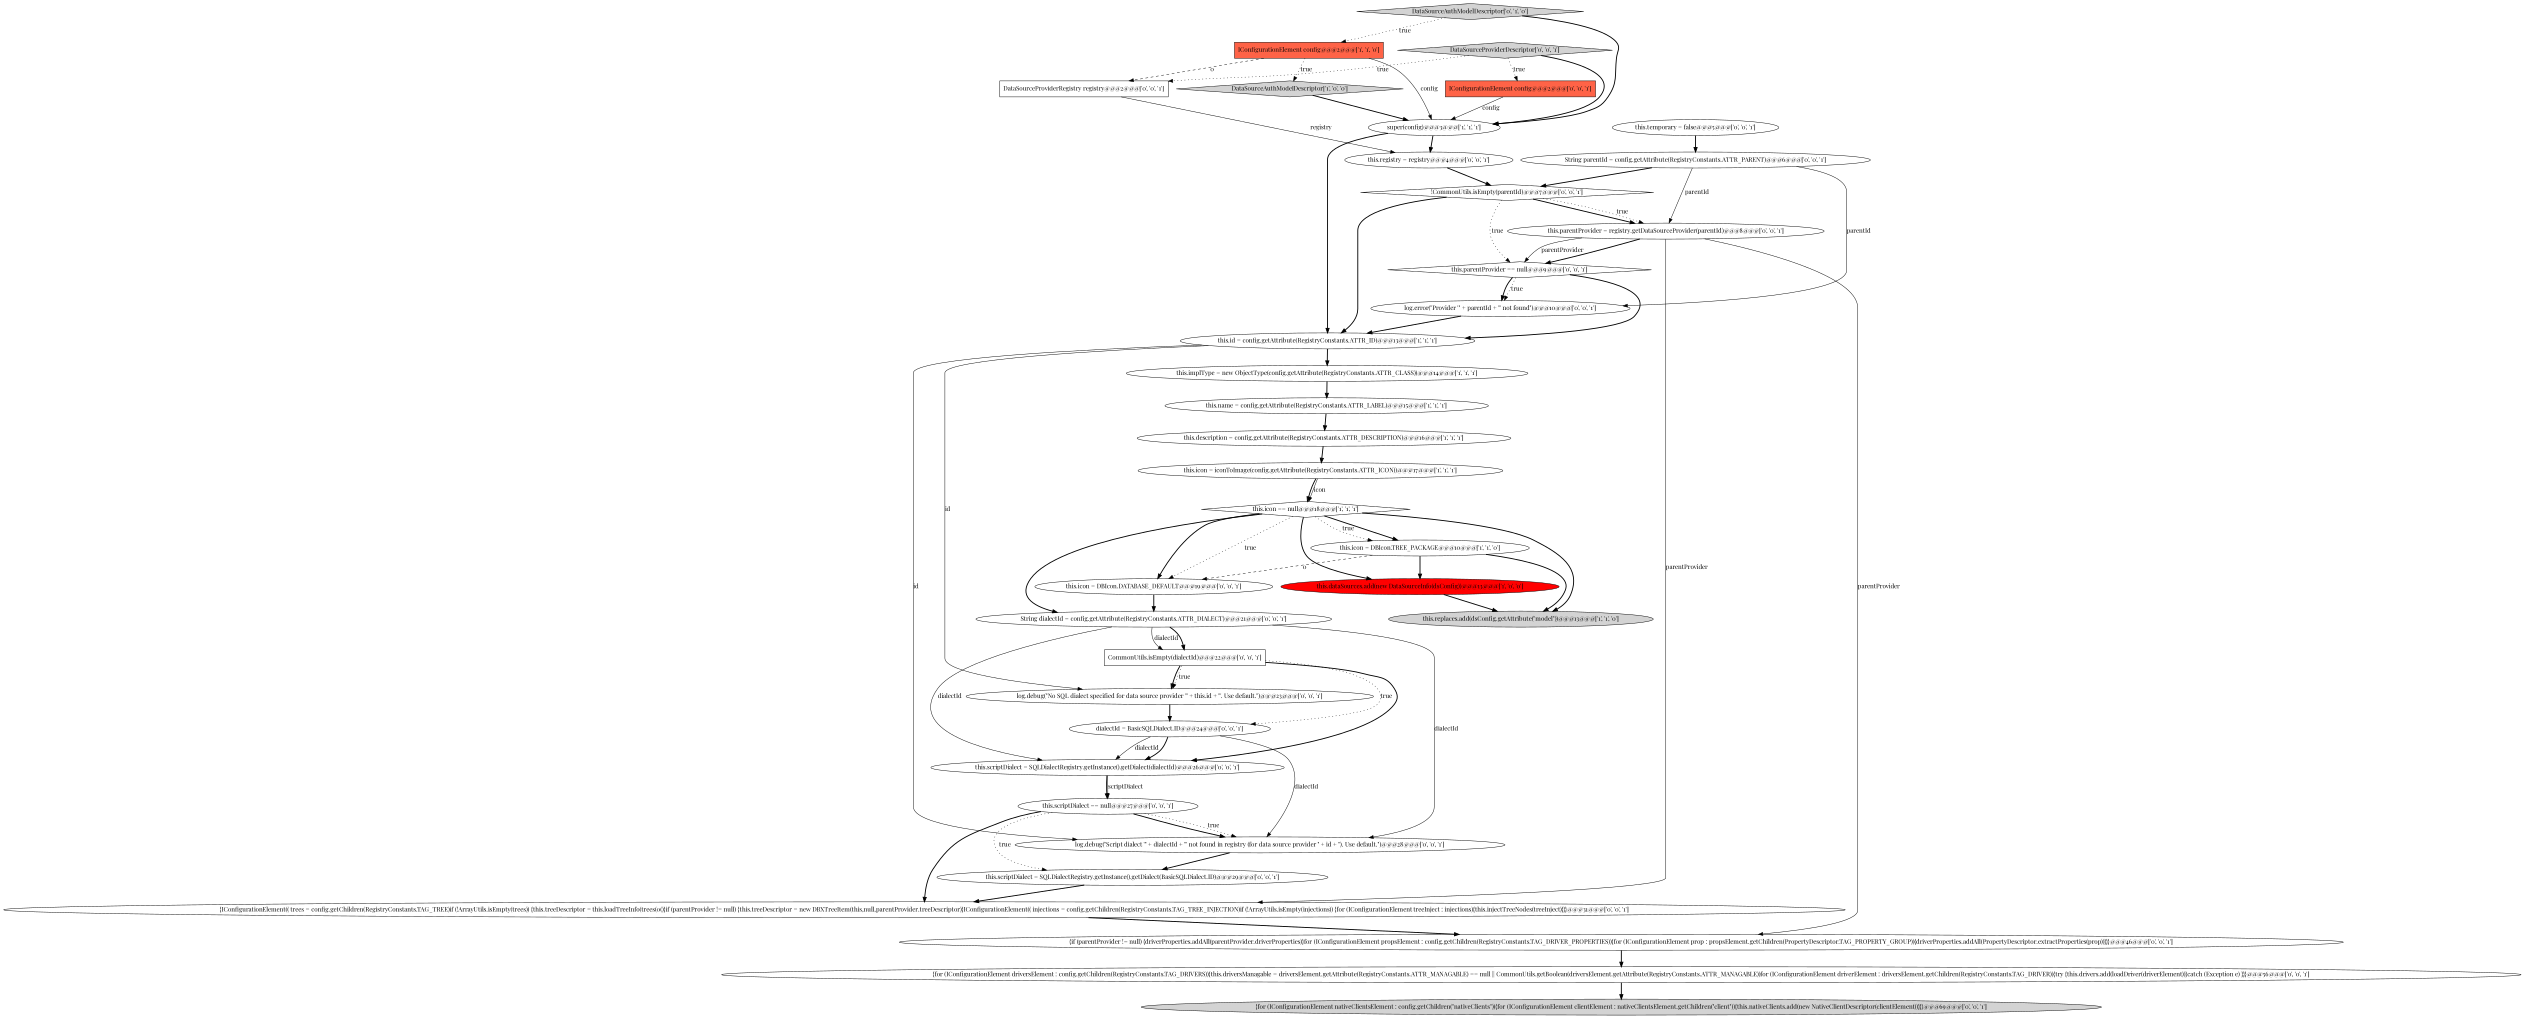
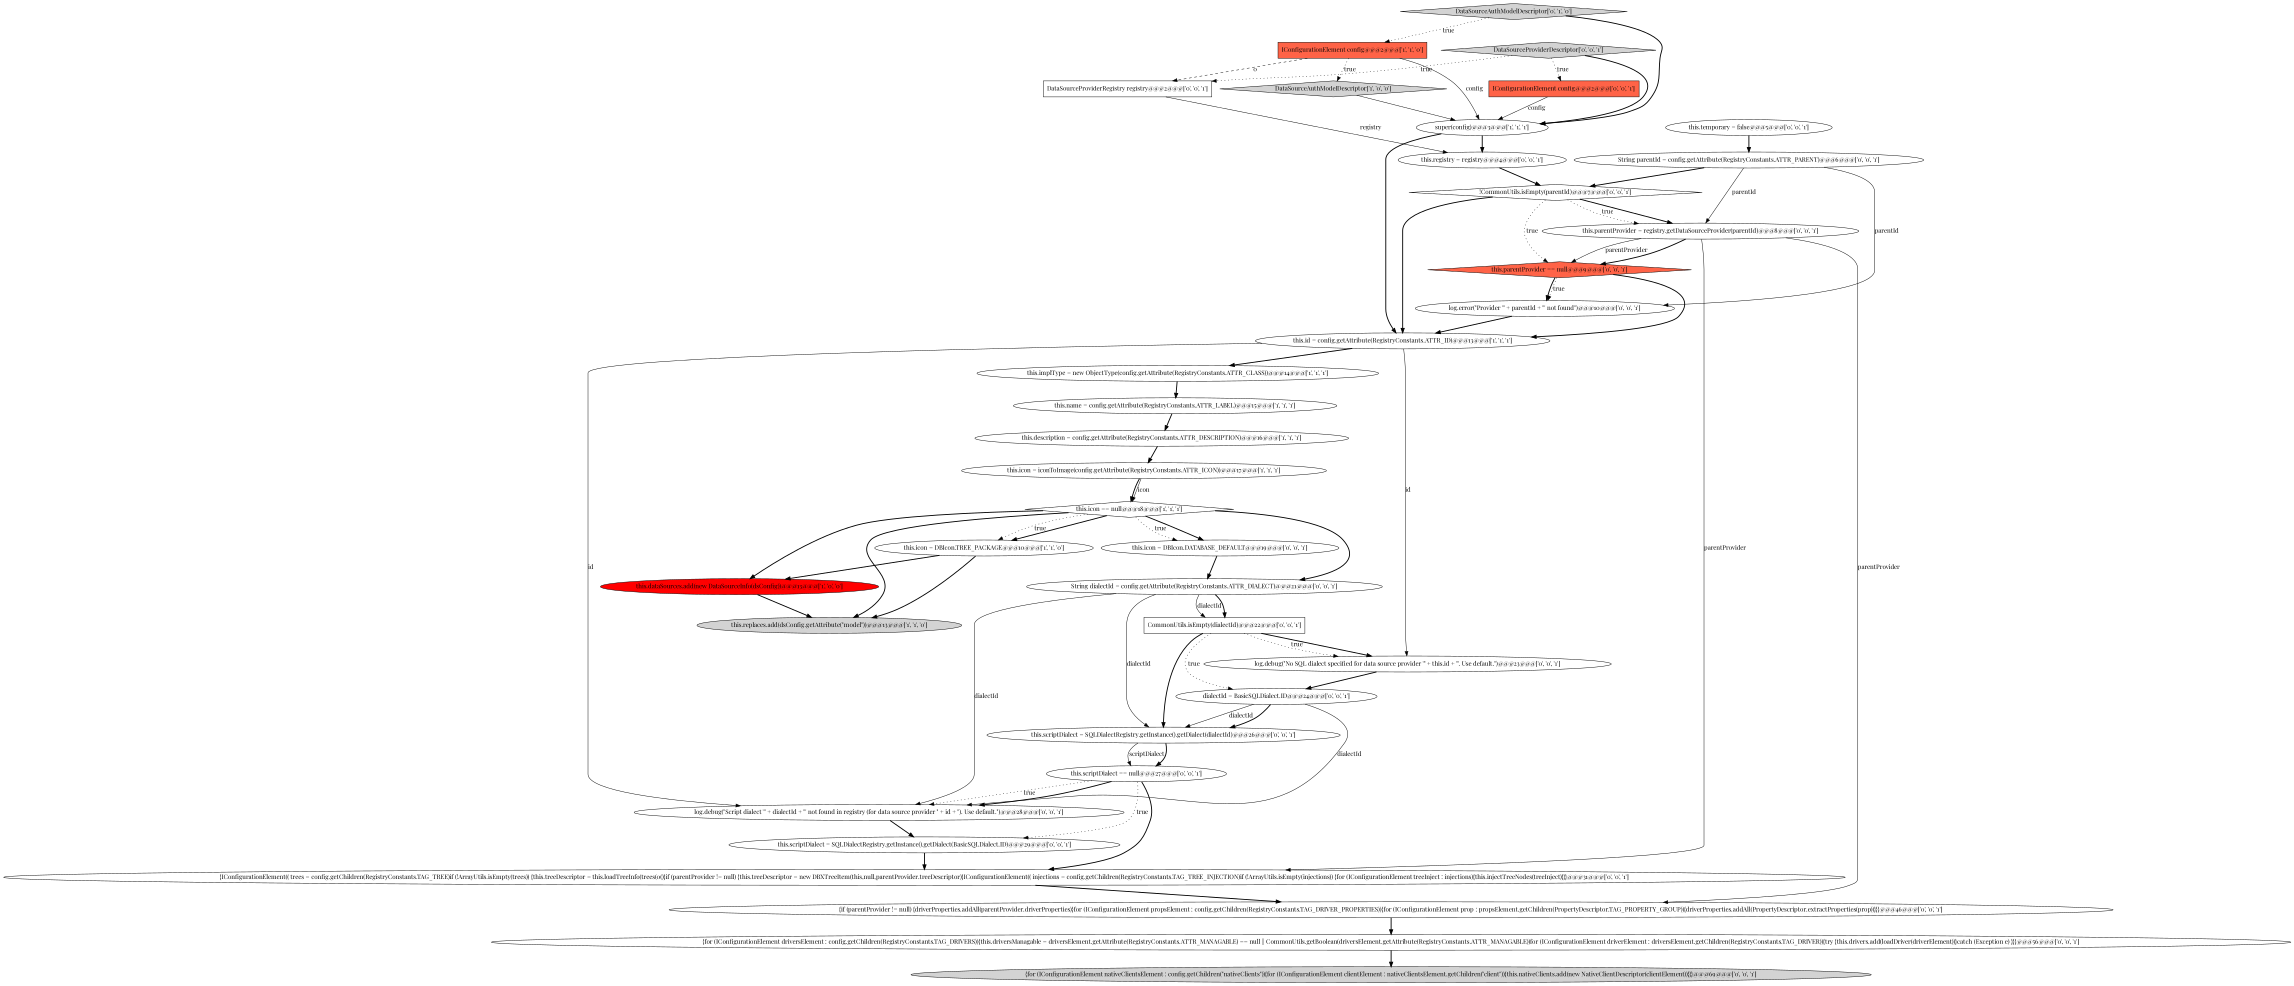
(1358, 107) -> (1404, 107)
(1520, 270) -> (1560, 270)
(1289, 567) -> none
